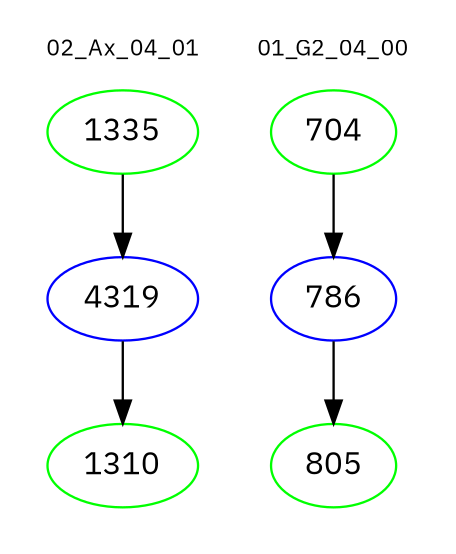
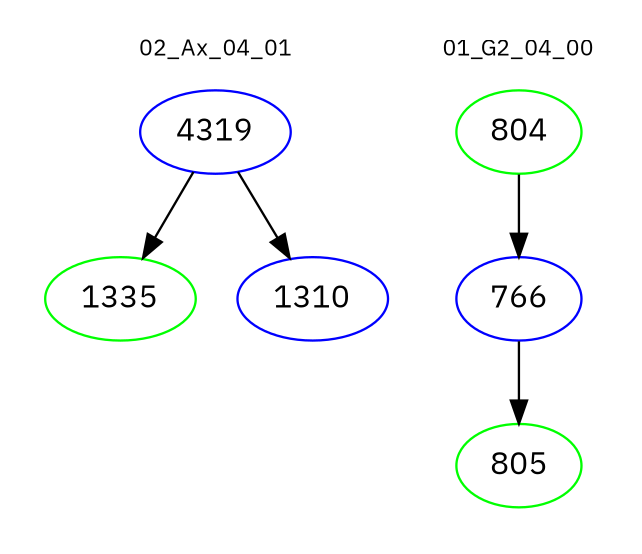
(334, 132) -> (519, 132)
(123, 204) -> (174, 205)
(334, 299) -> (519, 299)
(123, 466) -> (313, 299)
